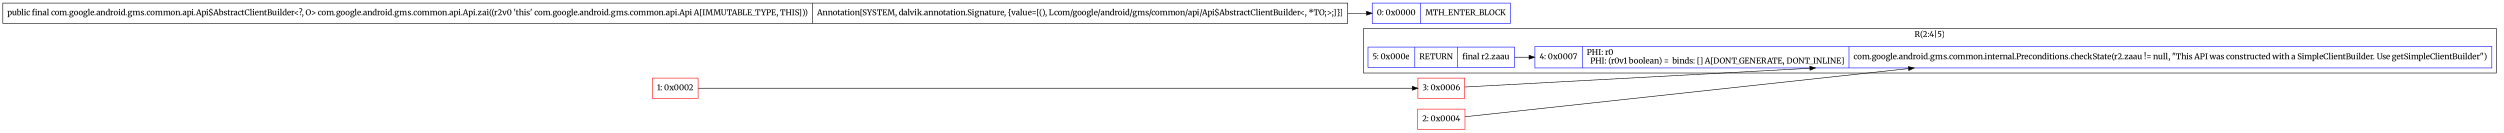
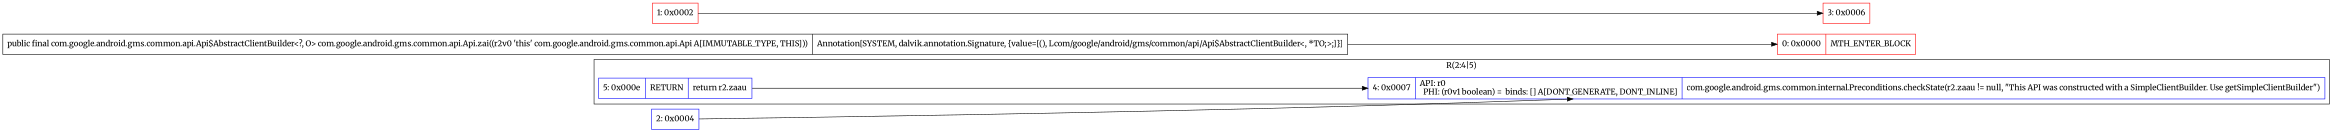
(1441, 13) -> (1846, 44)
(1601, 53) -> (1434, 84)
(1486, 57) -> (720, 88)
(1637, 78) -> none
(1441, 119) -> (675, 119)
